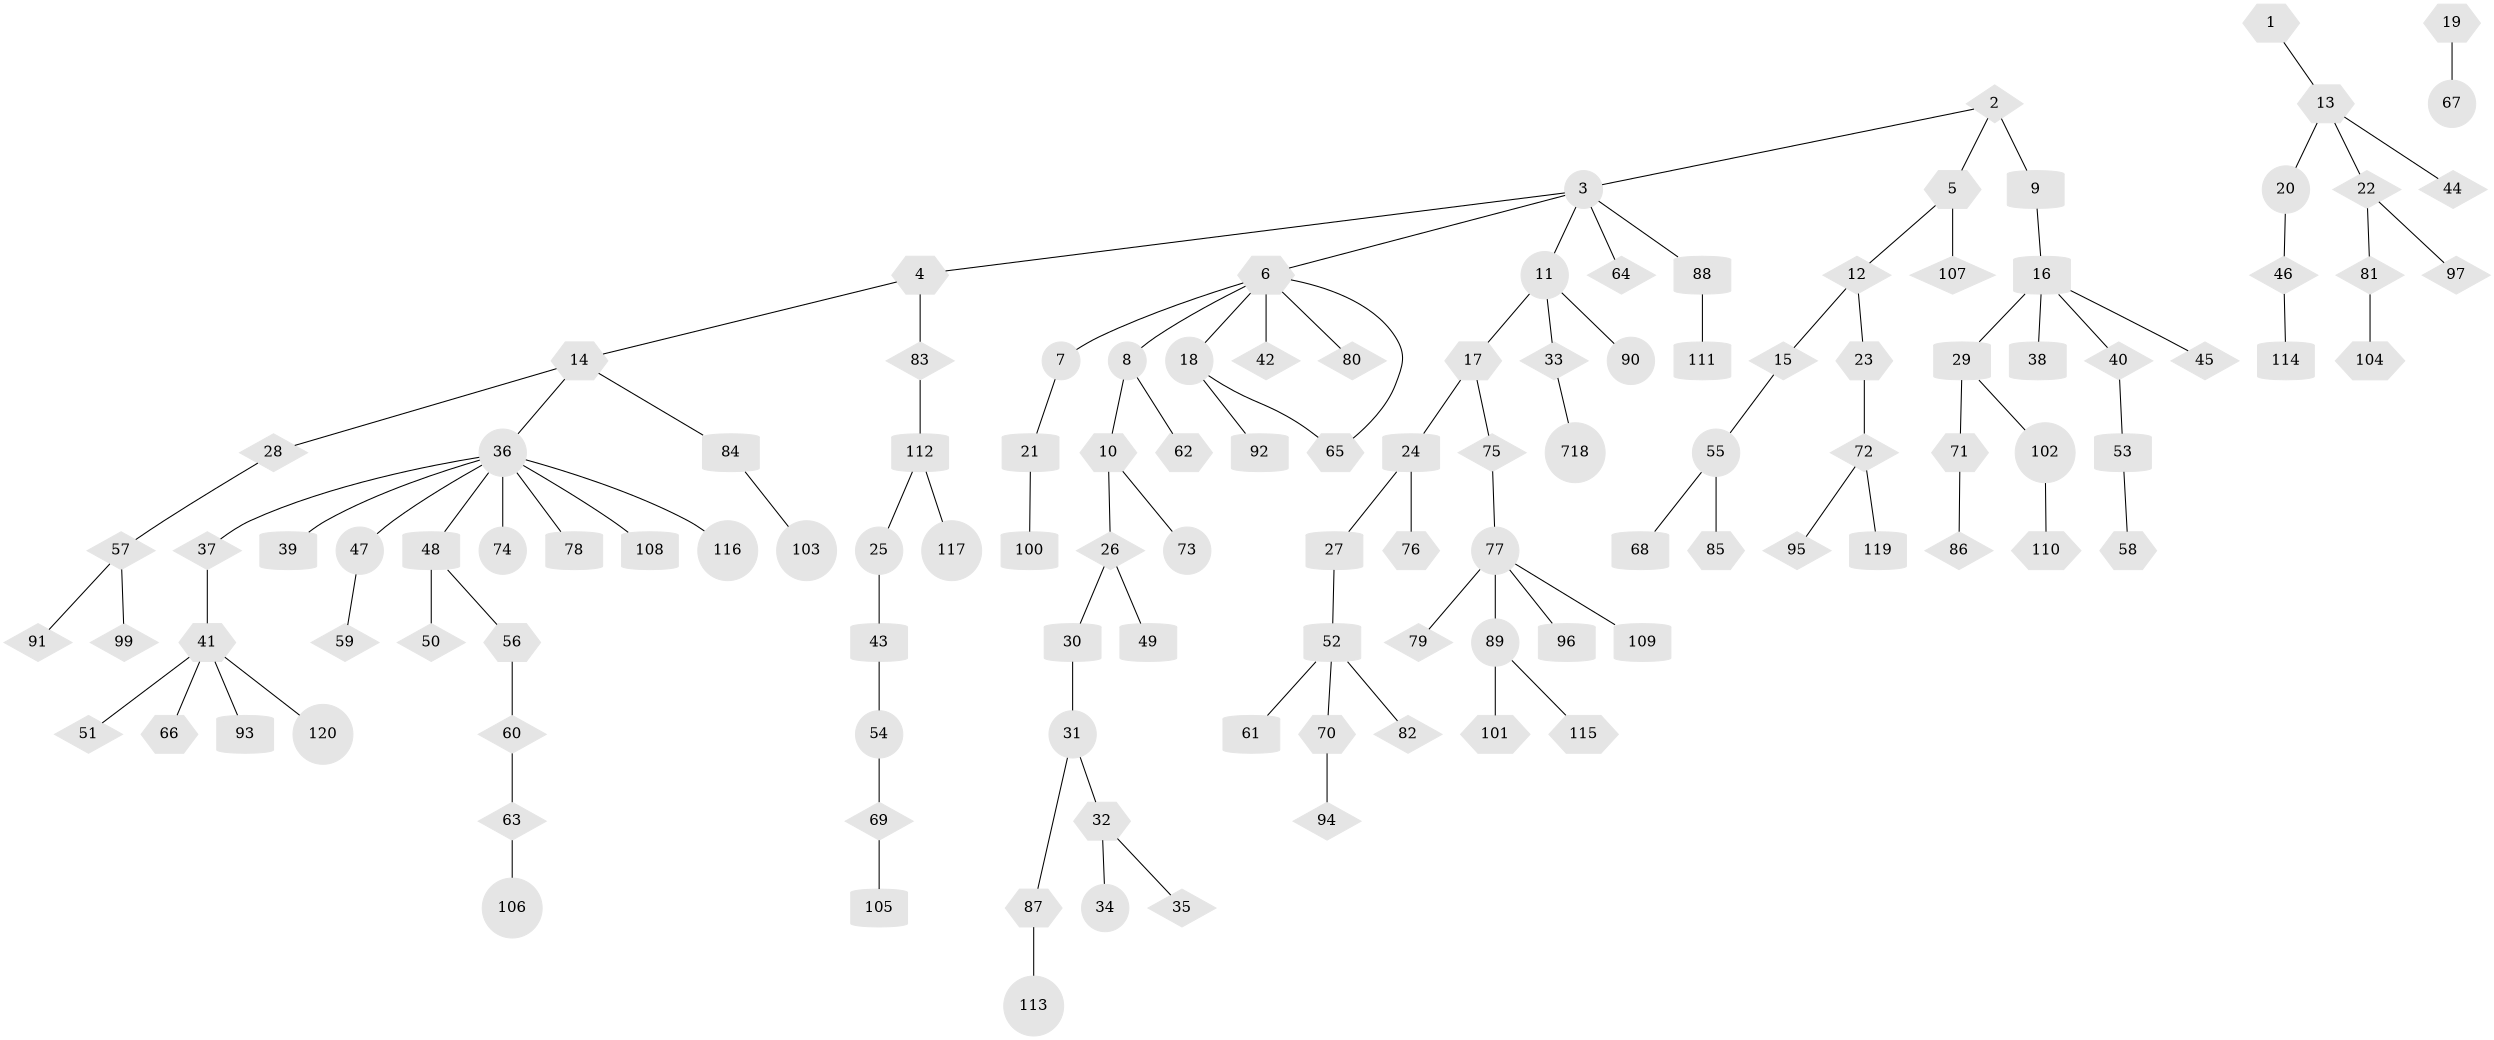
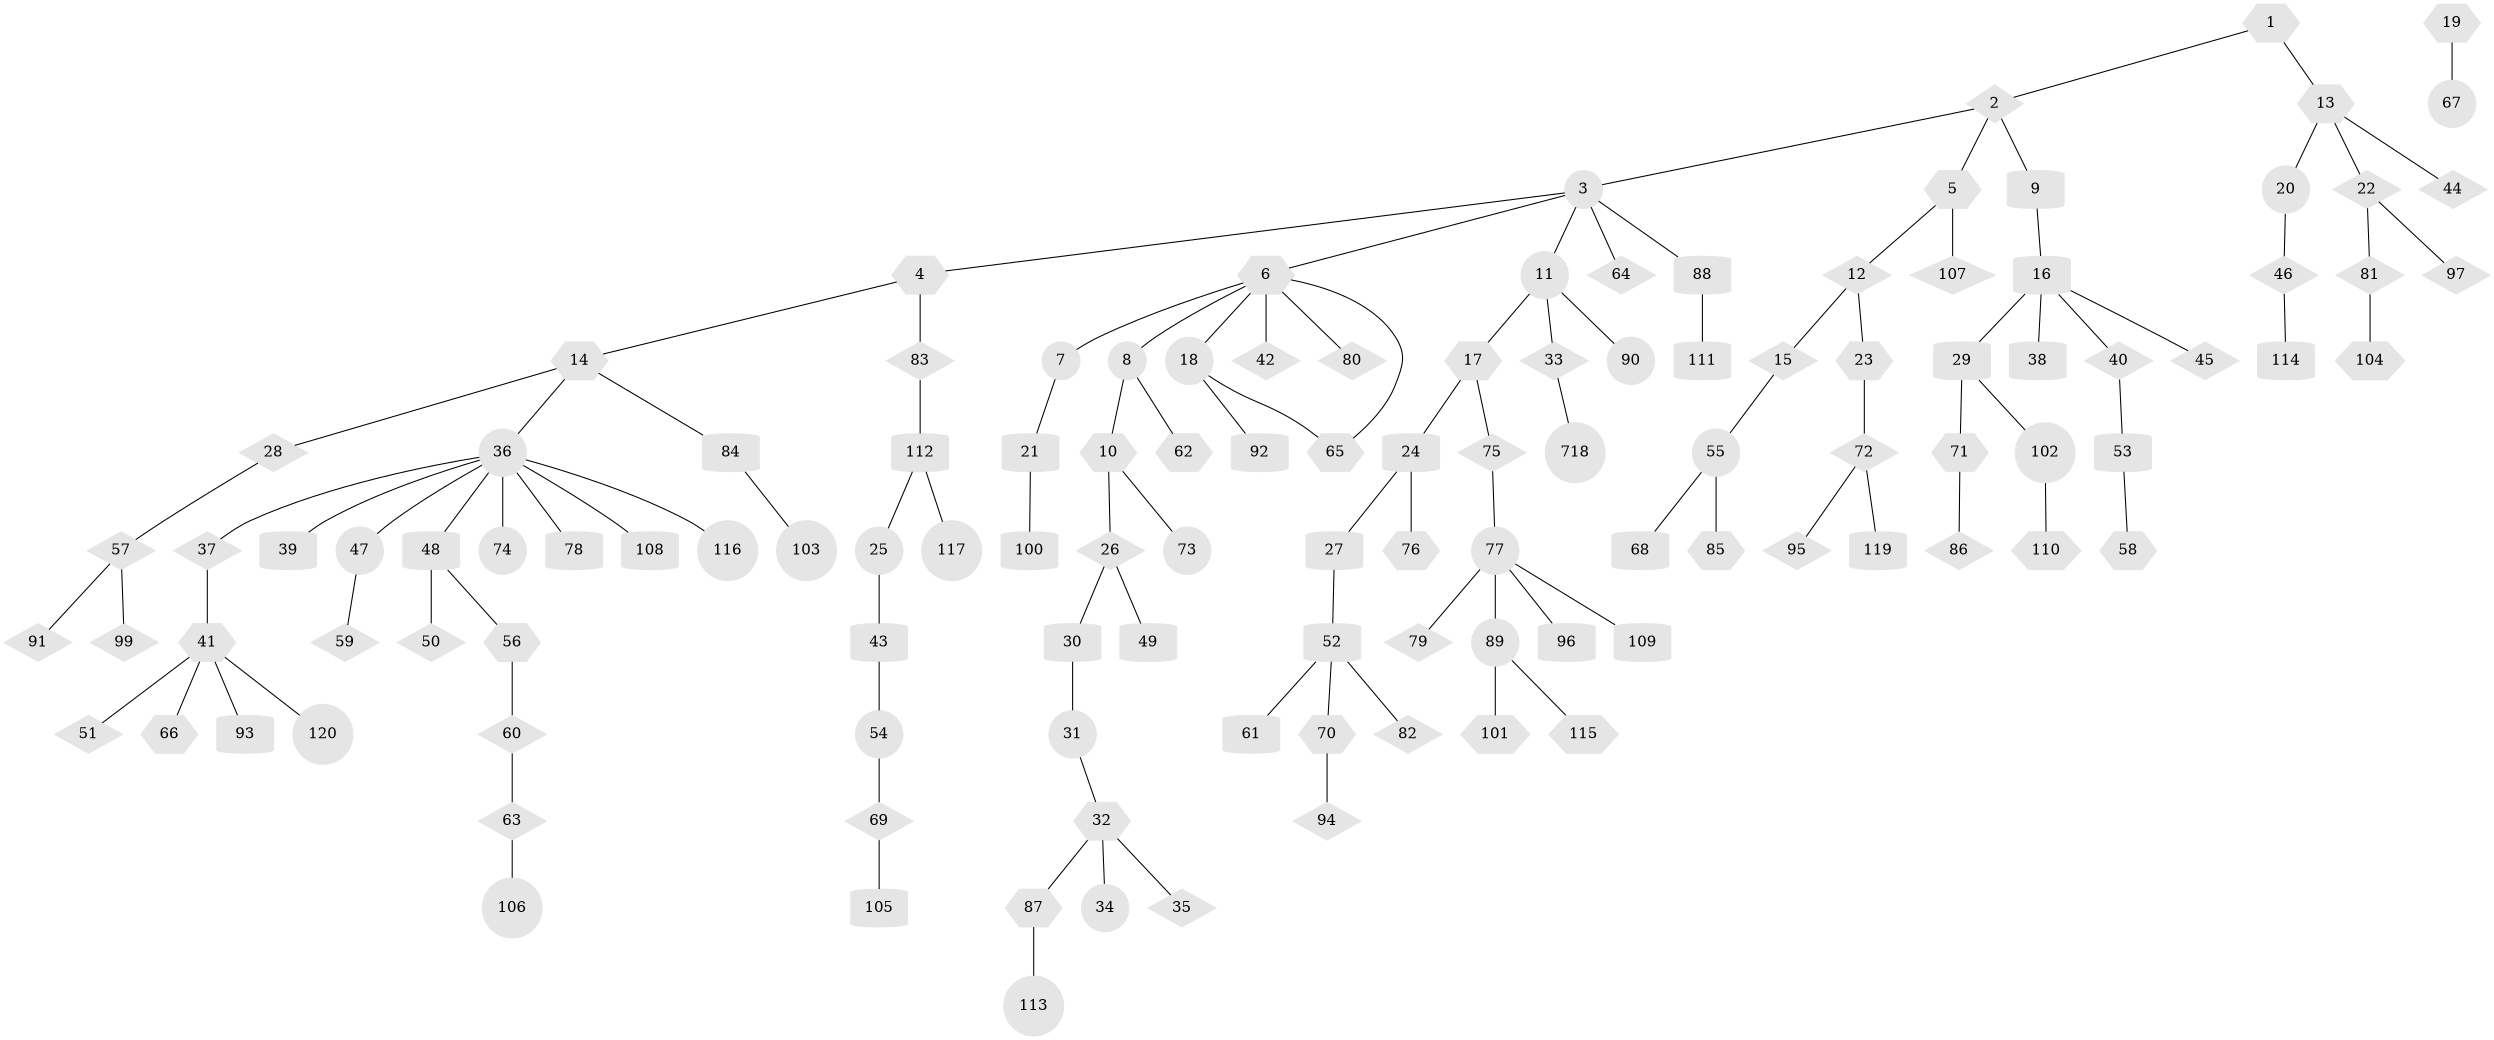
none -> (2131, 64)
(1053, 823) -> (1068, 865)
